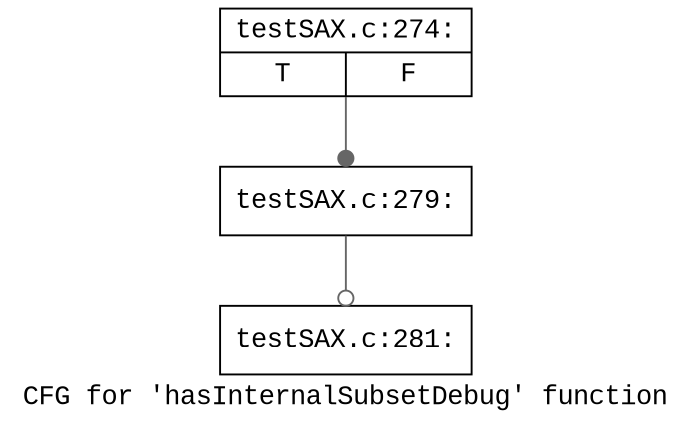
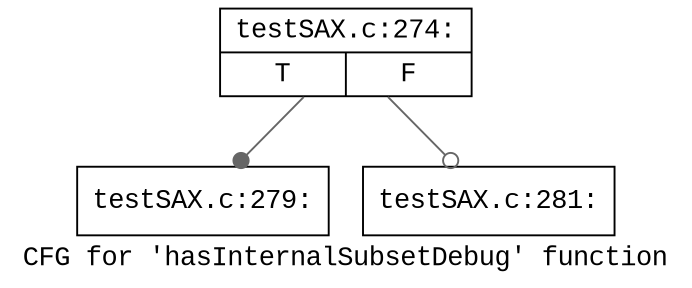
(346, 263) -> (417, 126)
